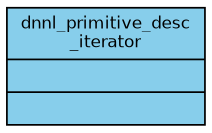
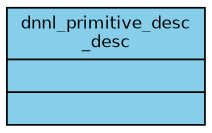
(106, 42) -> (106, 42)
